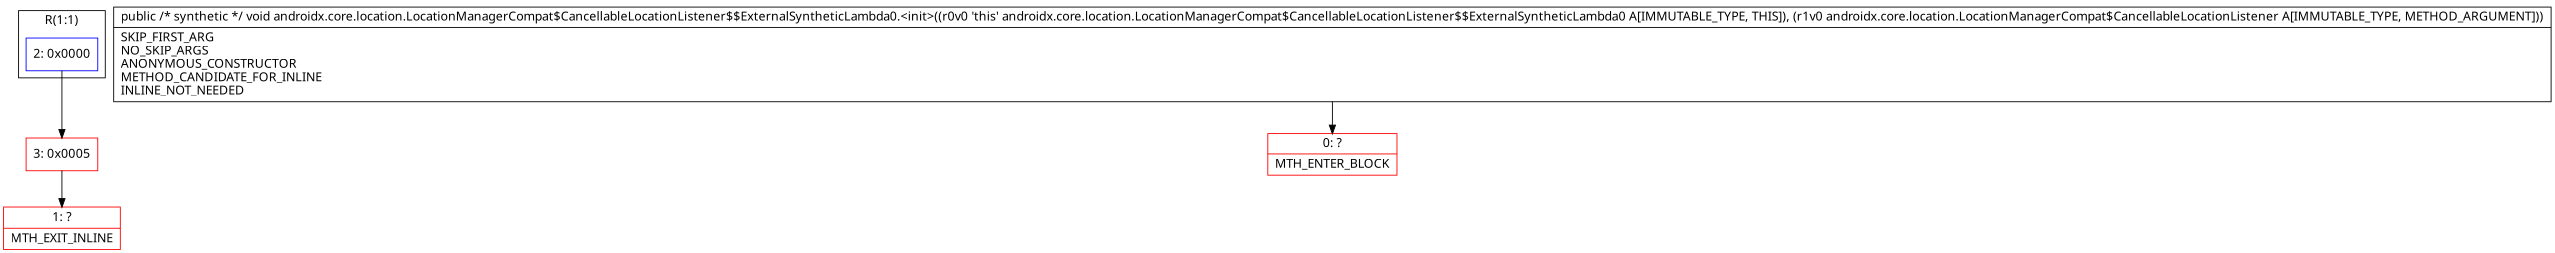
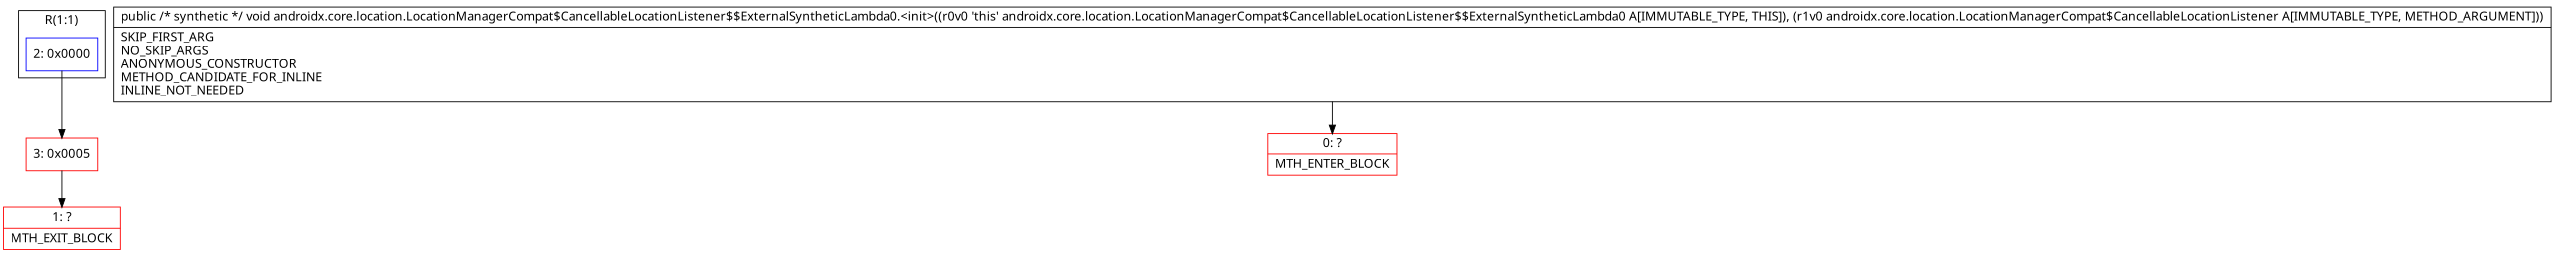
(62, 238) -> (62, 238)
